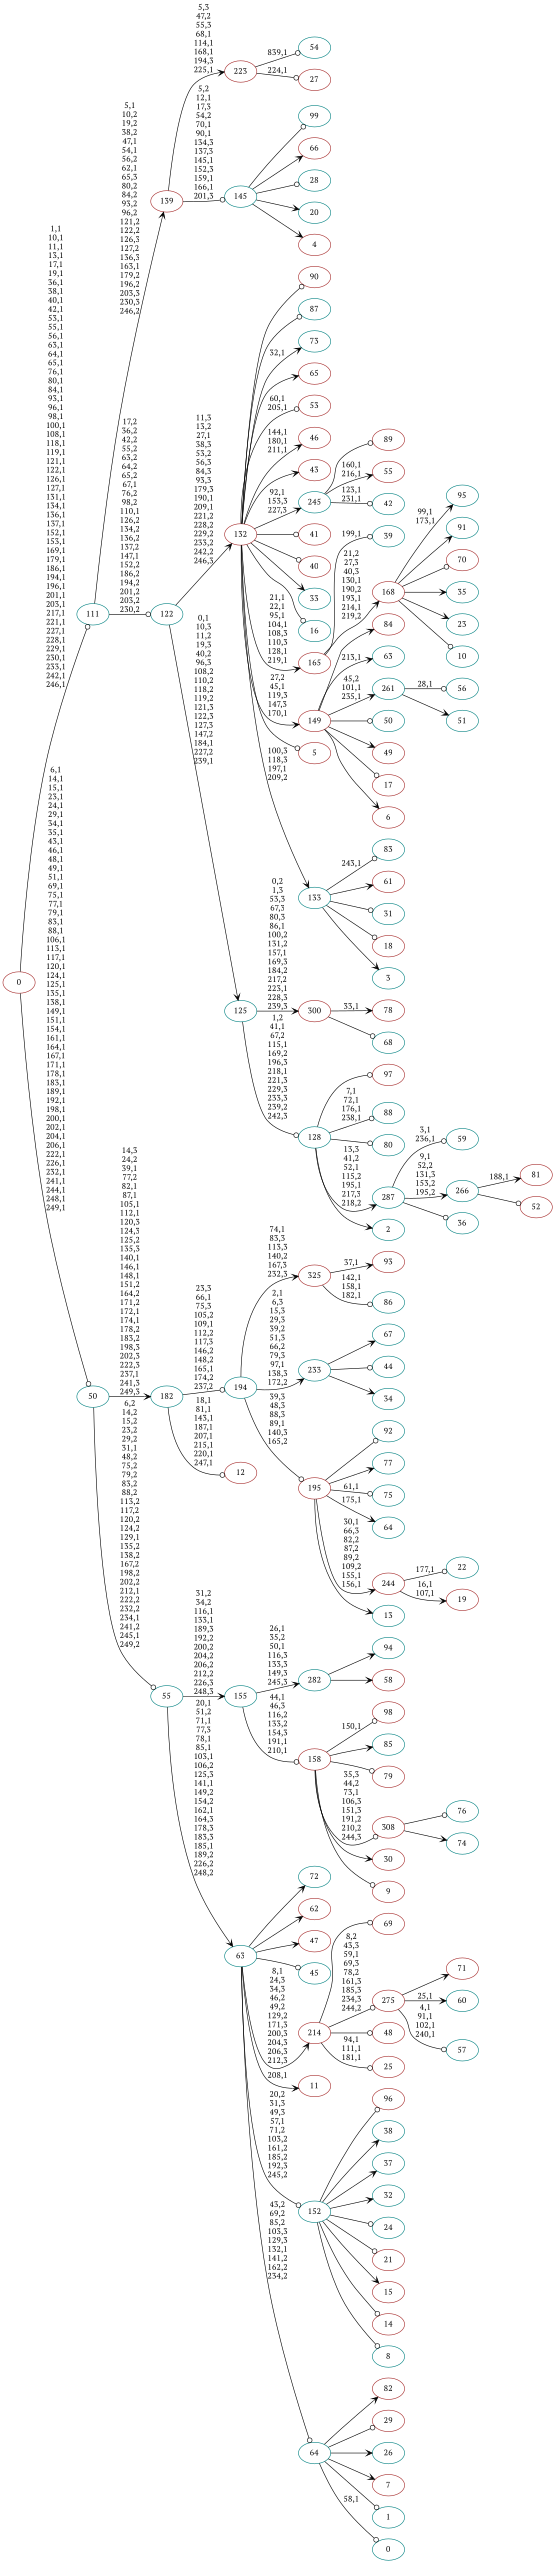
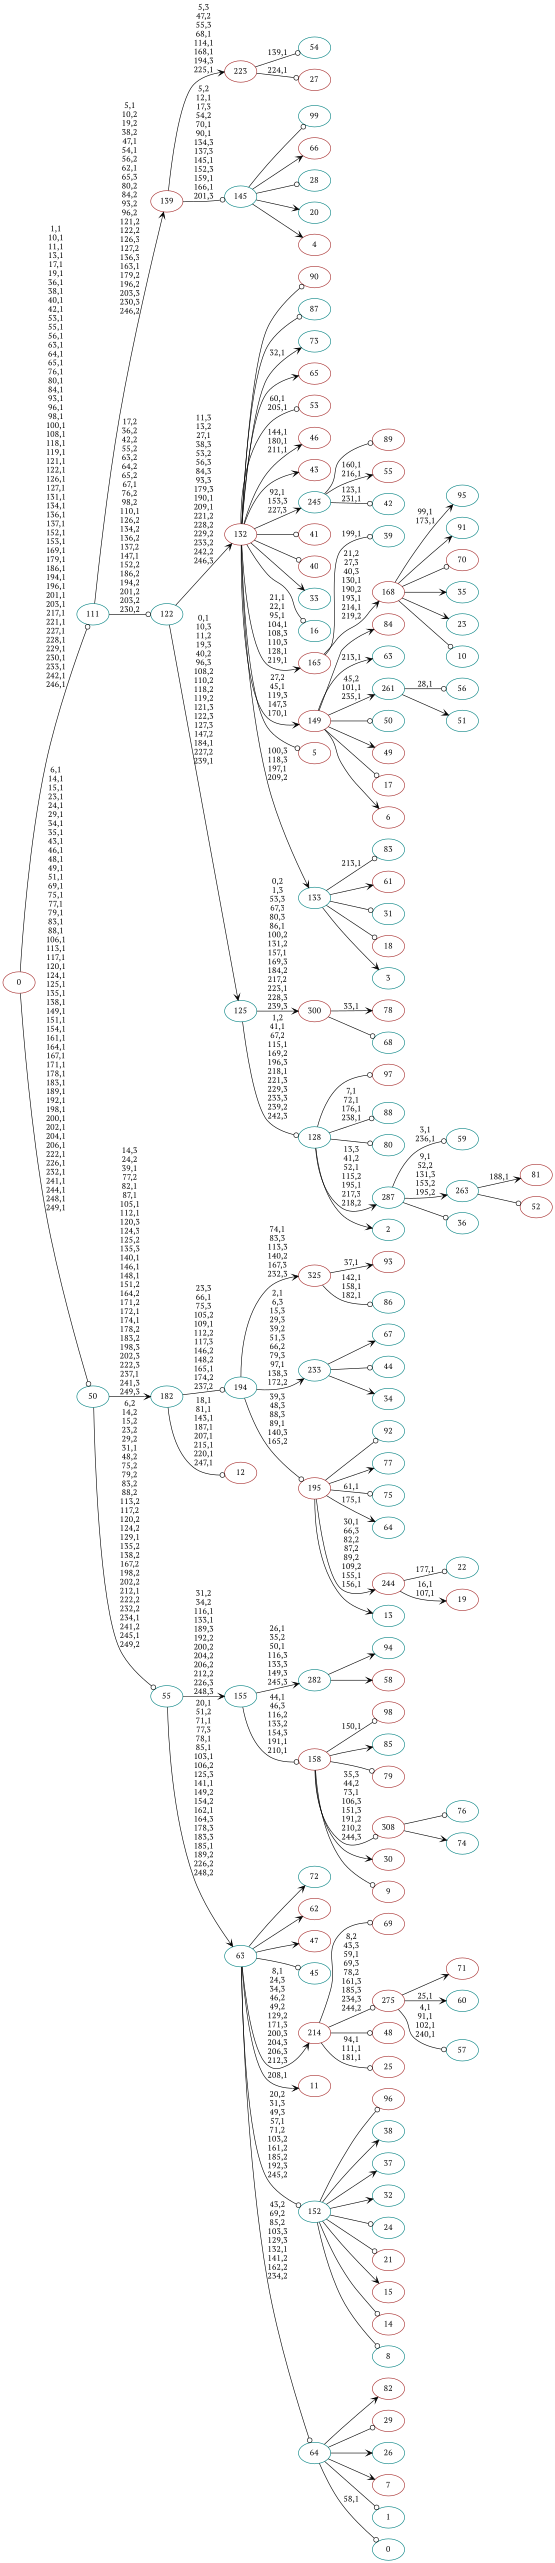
(278, 53) -> (278, 53)
(352, 864) -> (352, 864)
(462, 1191) -> (462, 1191)
